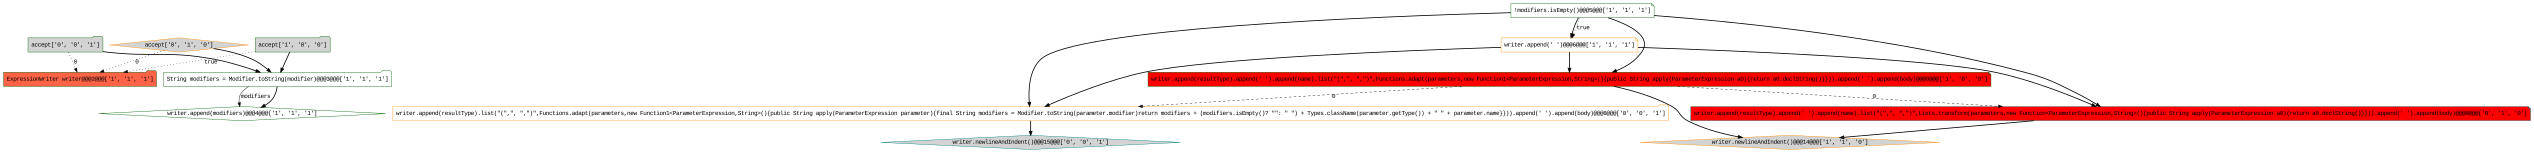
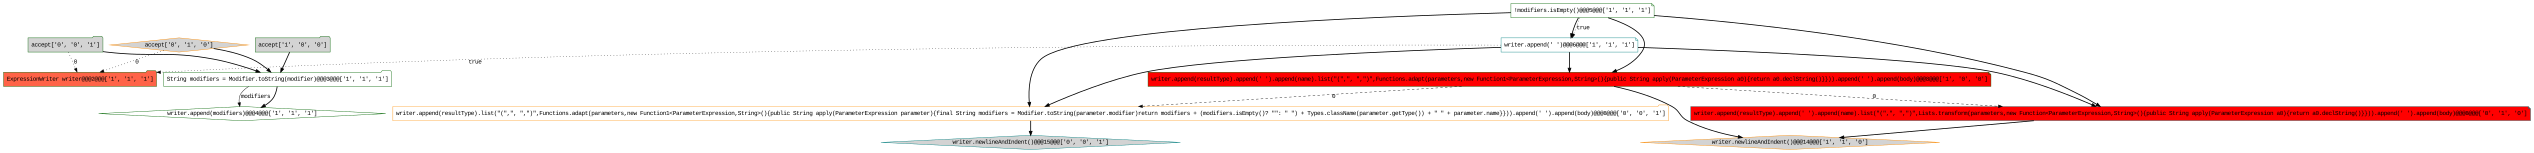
(1569, 45) -> (1569, 45)
(191, 62) -> (831, 51)
